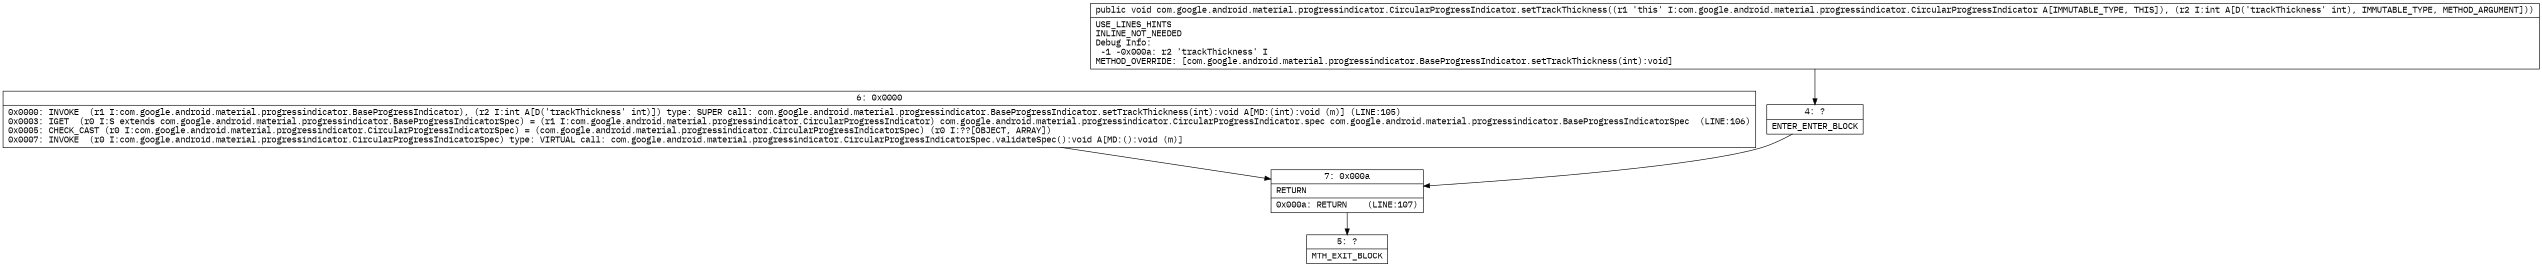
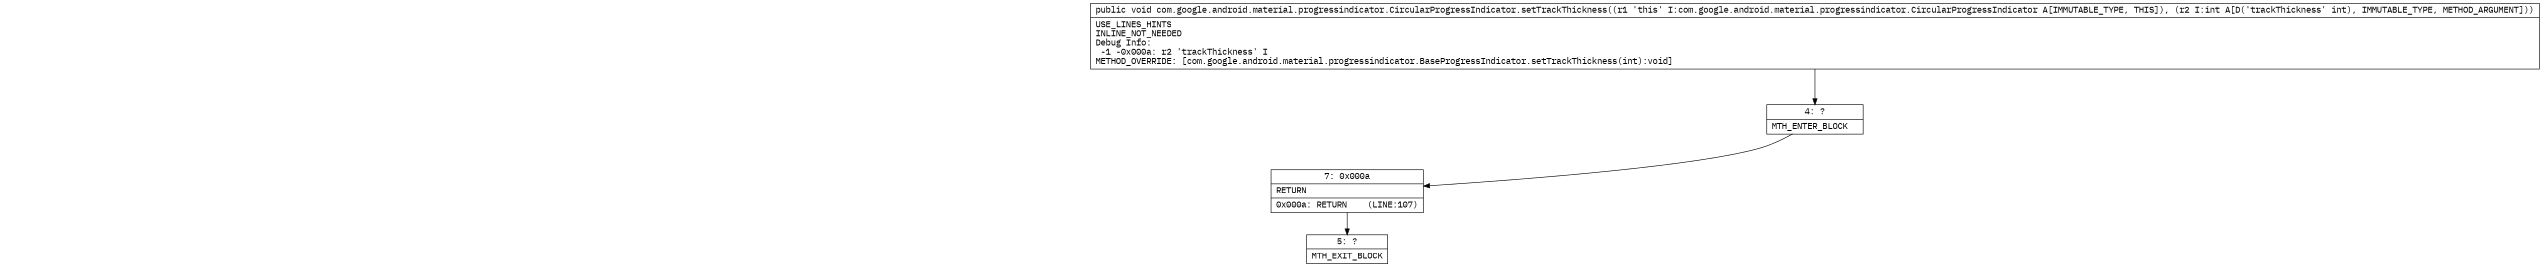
(879, 119) -> none
(1815, 126) -> (1810, 126)
